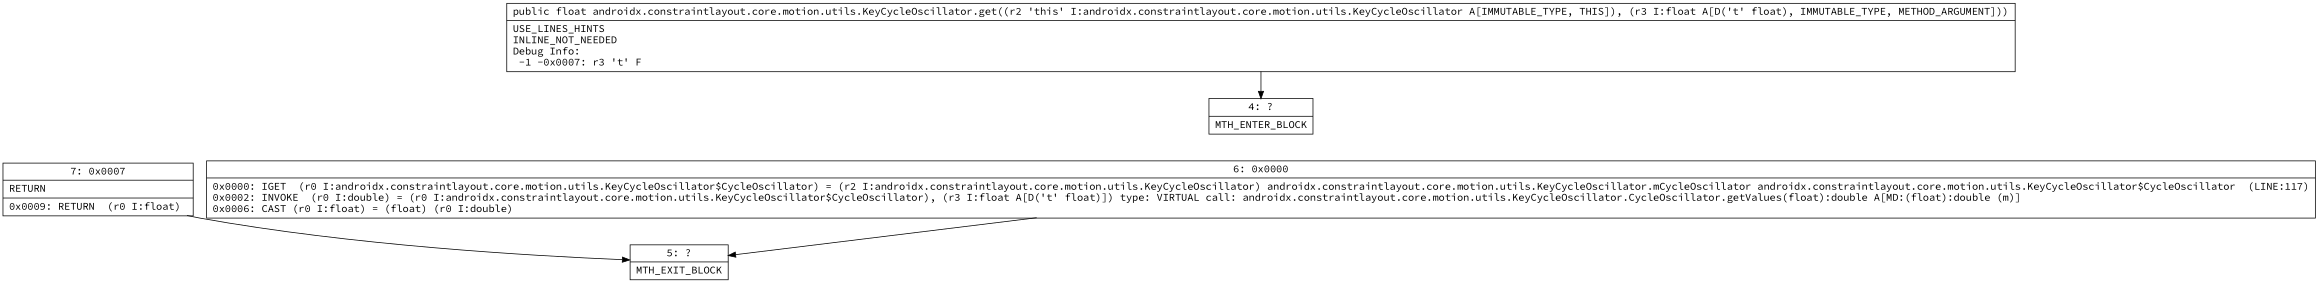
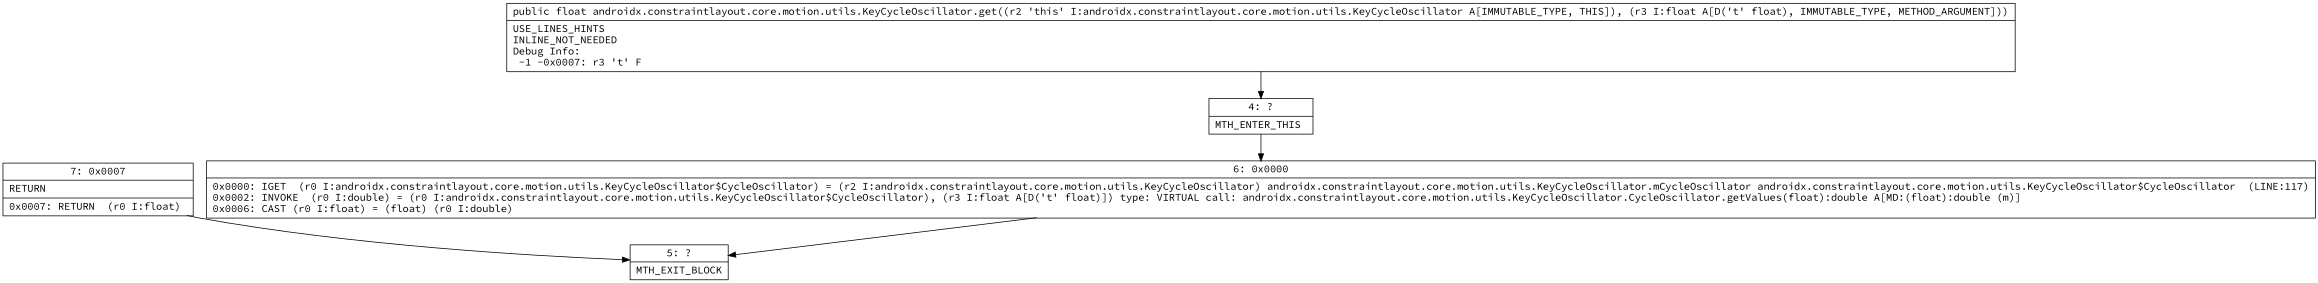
(1261, 125) -> (1258, 125)
none -> (1261, 144)
(98, 207) -> (98, 207)
